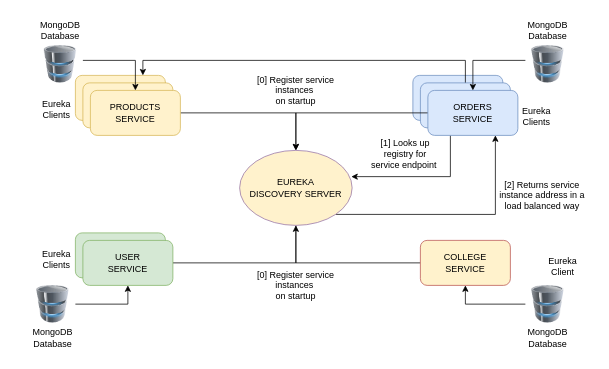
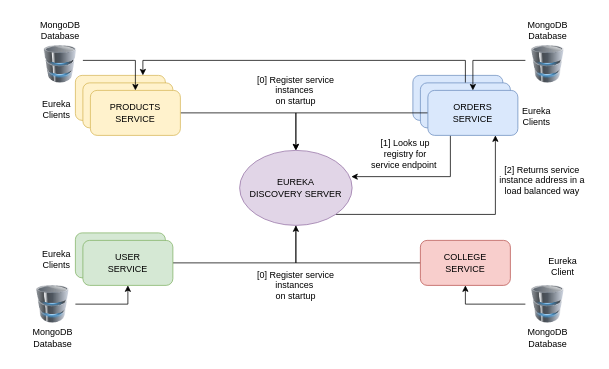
(296, 188) -> (296, 188)
(542, 195) -> (542, 180)
(465, 263) -> (465, 263)
